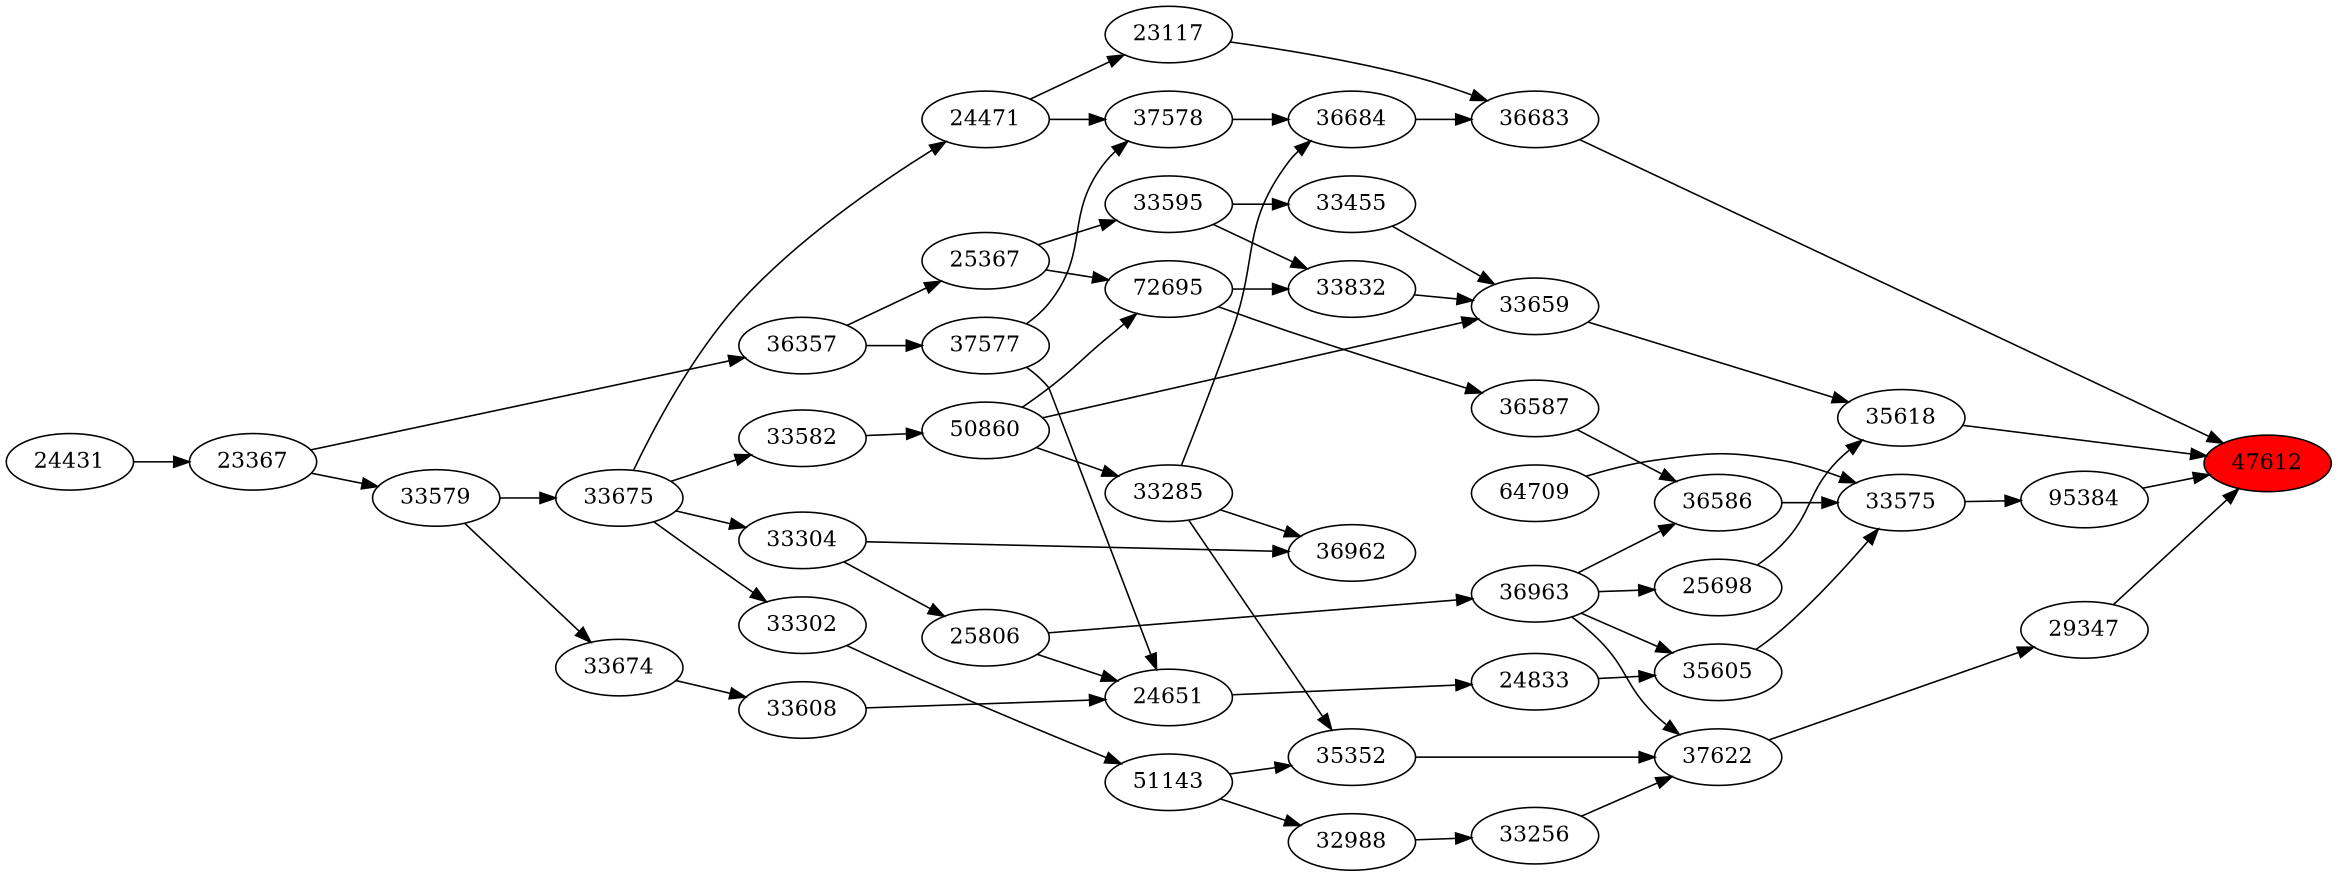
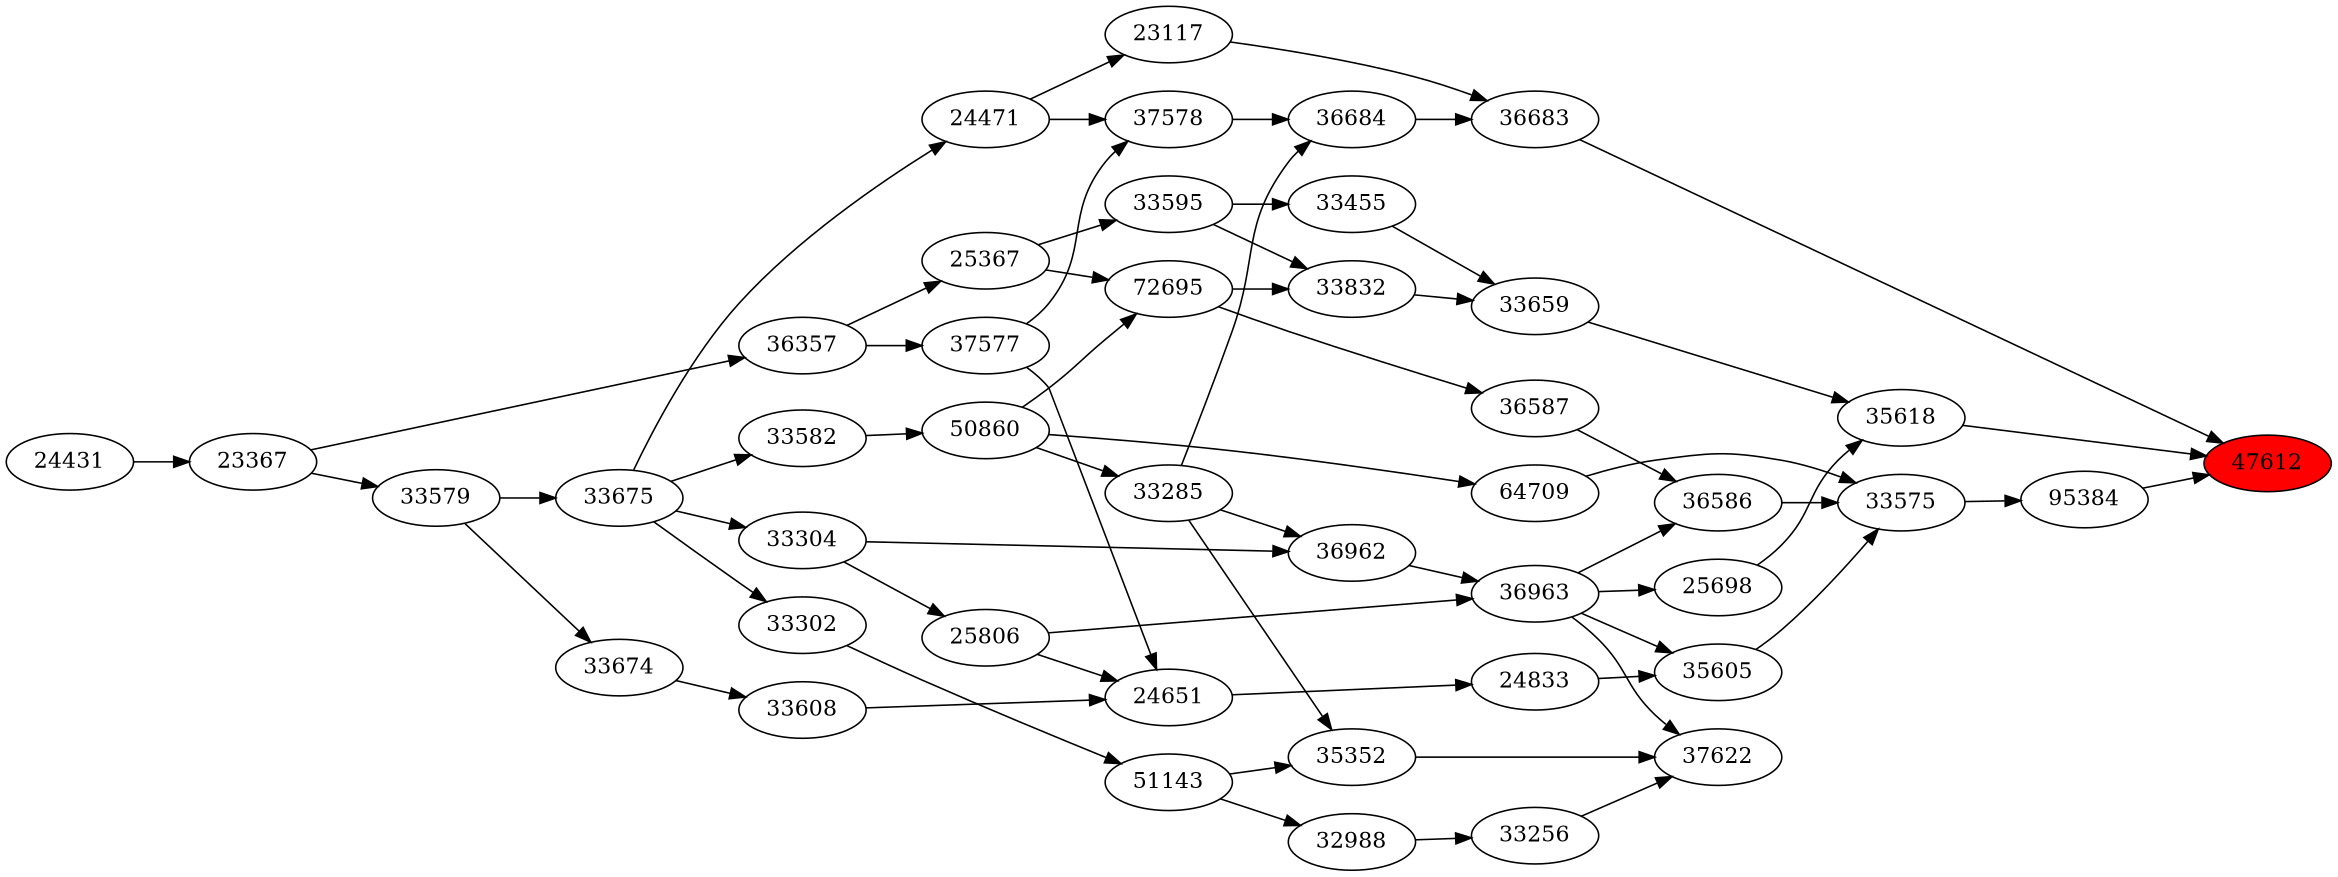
(1253, 370) -> (1254, 453)
none -> (1436, 572)
(2084, 630) -> none
